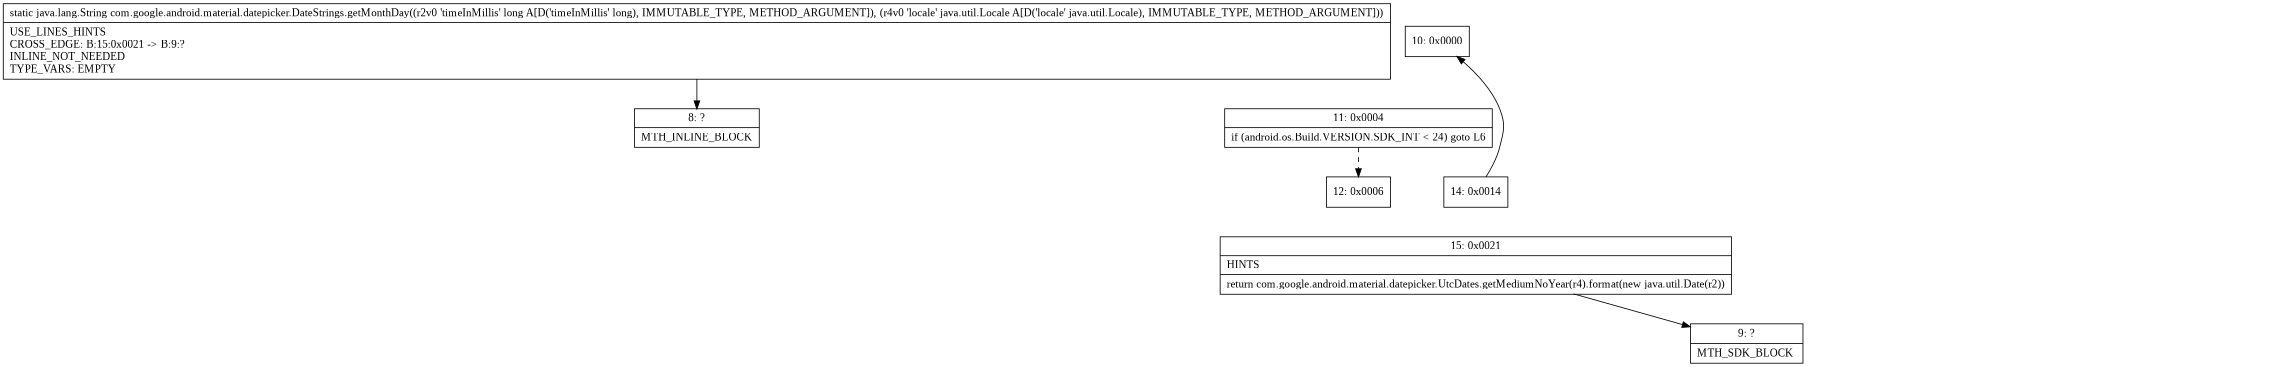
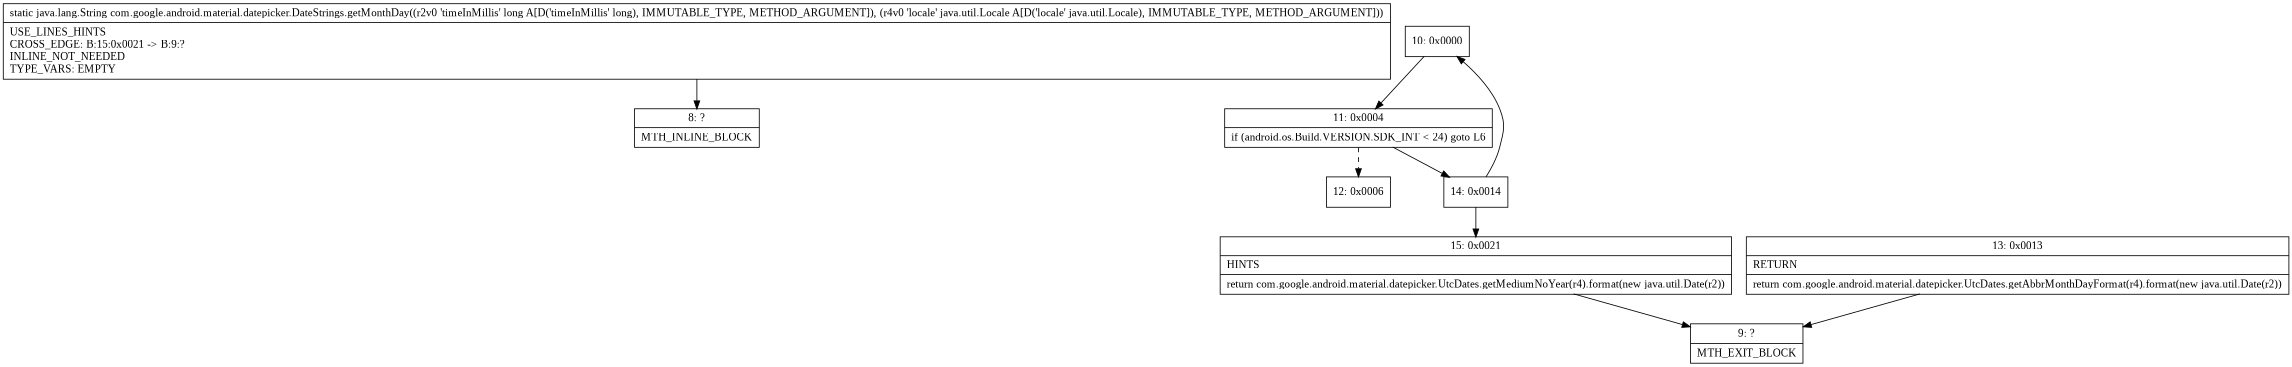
none -> (1403, 80)
none -> (1417, 160)
none -> (1476, 218)
none -> (2018, 266)
(1746, 353) -> (1747, 353)
